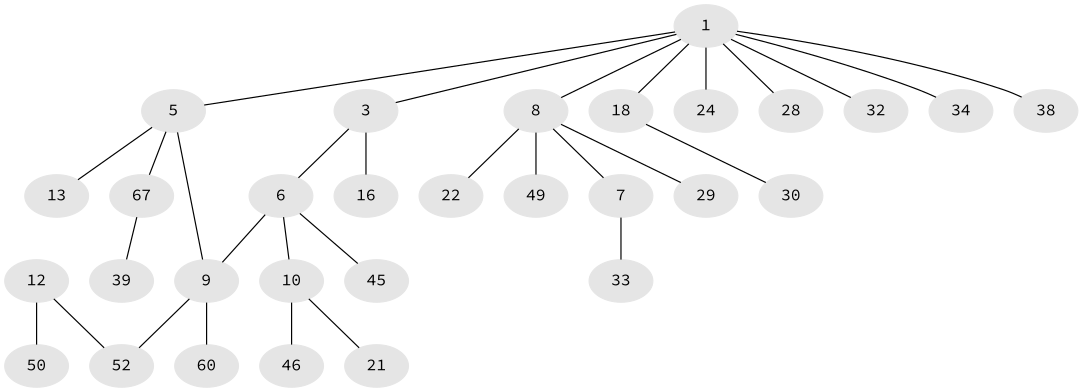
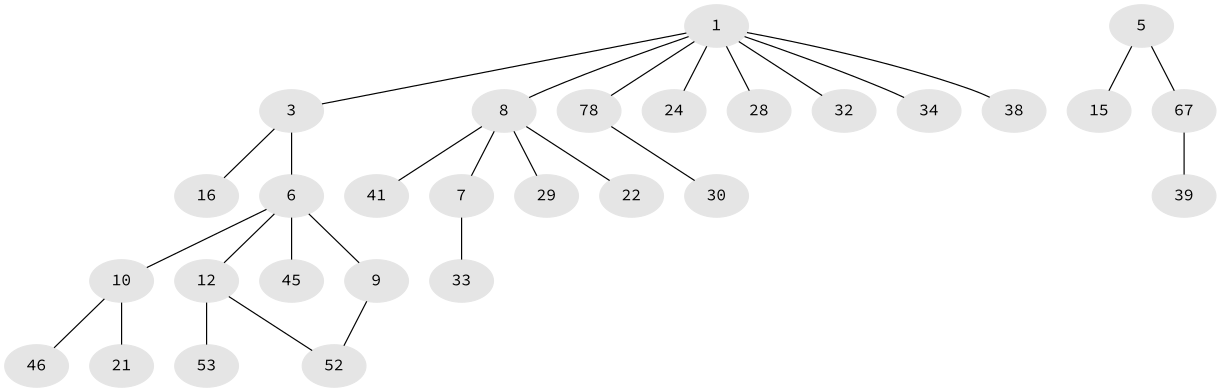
(440, 68) -> none
(621, 111) -> (589, 111)
(57, 196) -> (1099, 111)
(190, 196) -> none
(536, 196) -> (377, 196)
none -> (249, 238)
(37, 366) -> (207, 366)
(207, 366) -> none
